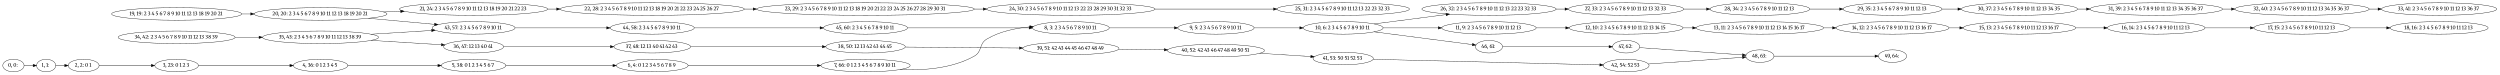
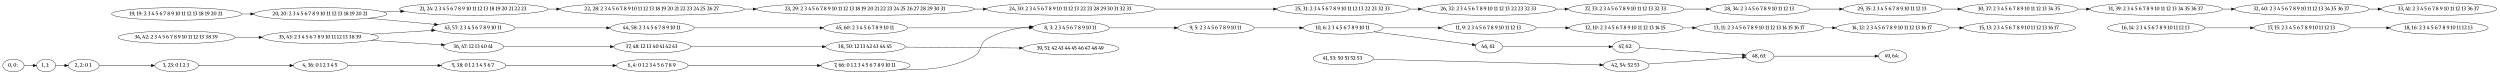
(1410, 19) -> (1414, 9)
(2090, 28) -> none
(1216, 51) -> none
